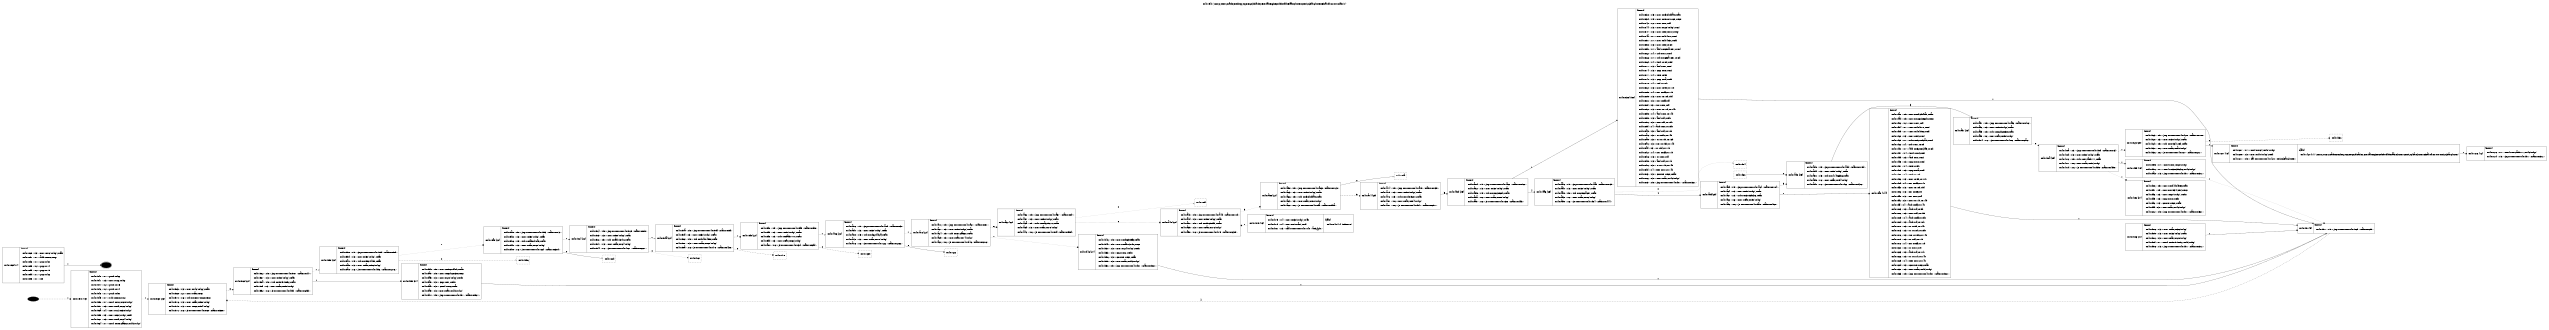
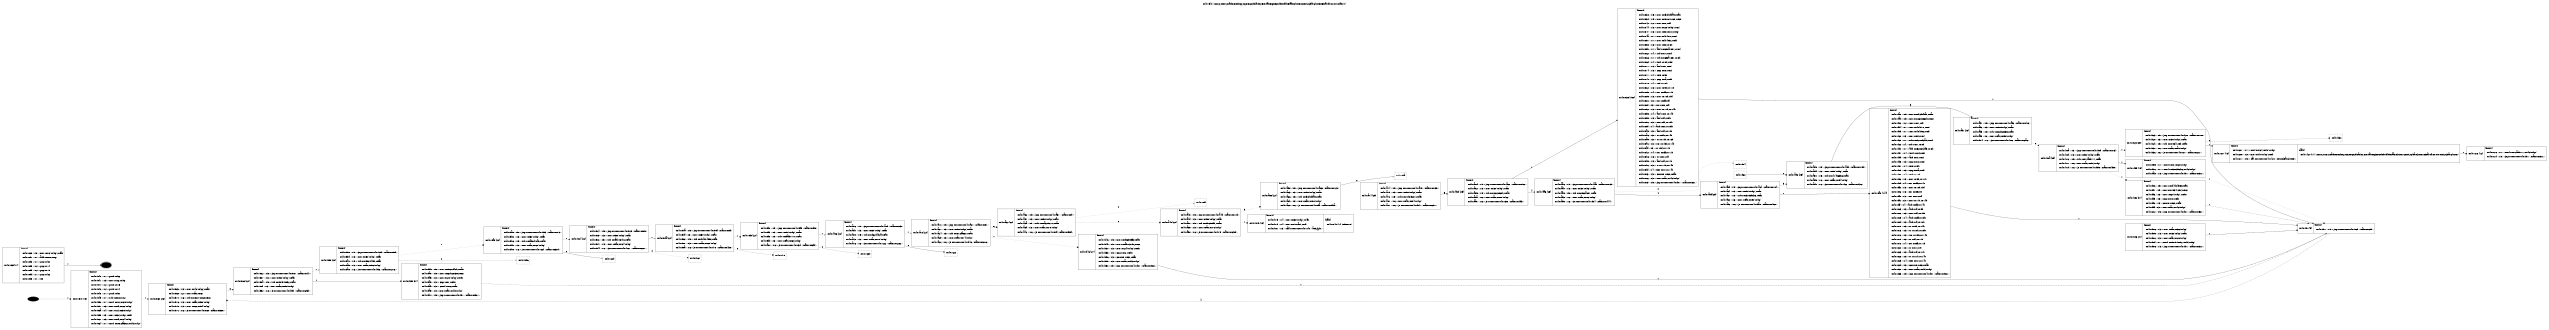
(1350, 196) -> none
none -> (2256, 214)
(1245, 226) -> (1244, 223)
(1408, 286) -> (1408, 286)
